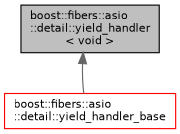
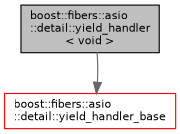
(83, 79) -> (98, 67)
